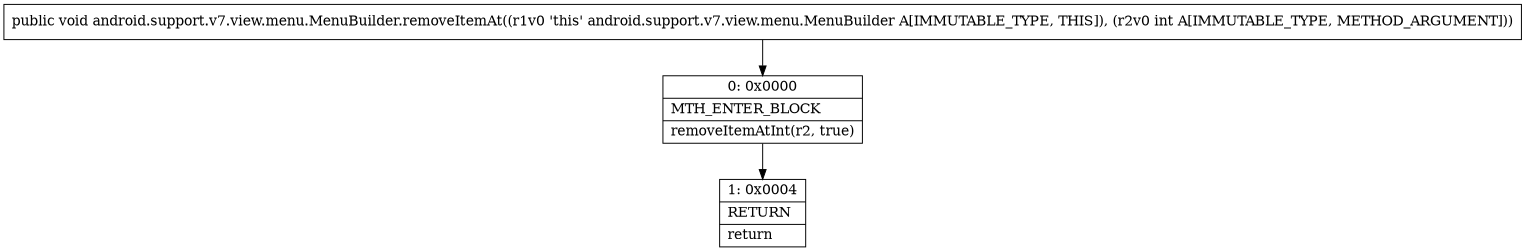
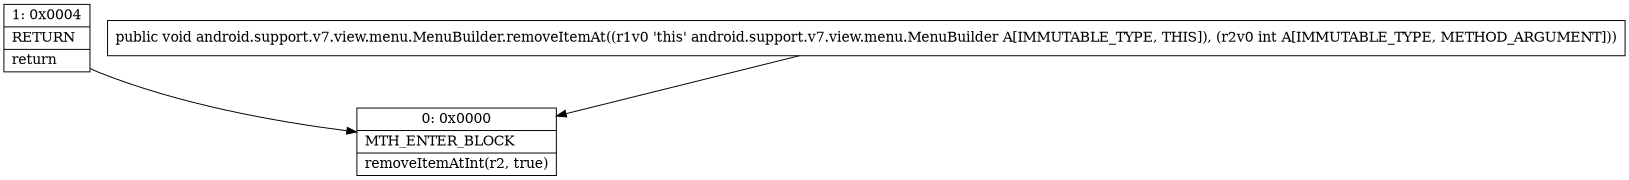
(763, 156) -> (216, 108)
